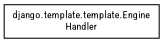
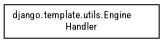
(82, 21) -> (82, 21)
